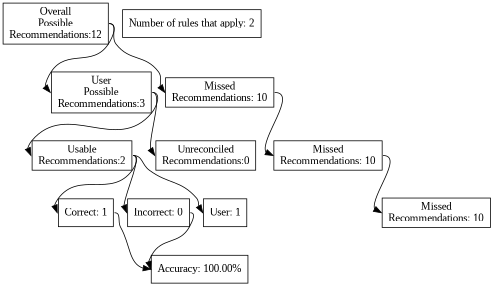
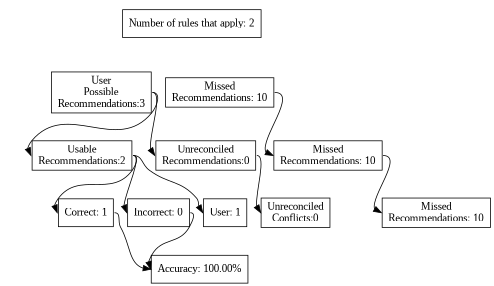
(56, 24) -> none
none -> (296, 213)
